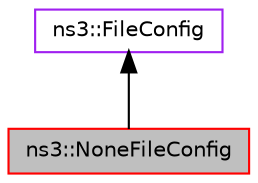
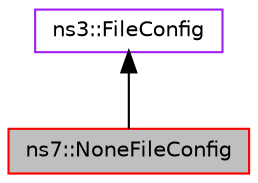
(129, 151) -> (129, 151)
